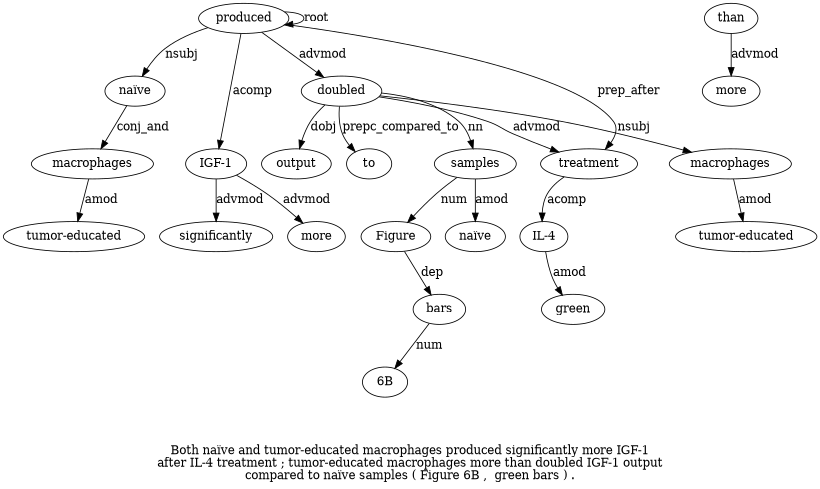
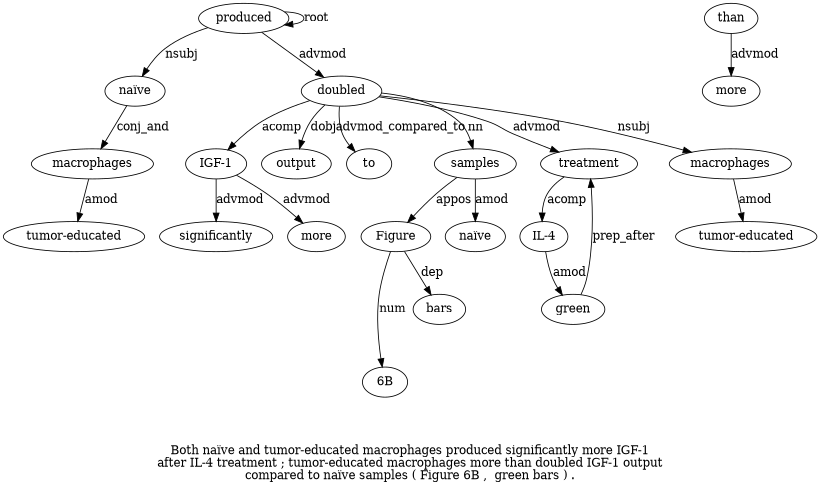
(467, 58) -> (592, 242)
(231, 87) -> (269, 117)
(400, 128) -> (400, 128)
(454, 200) -> (454, 200)
(415, 343) -> (378, 304)
